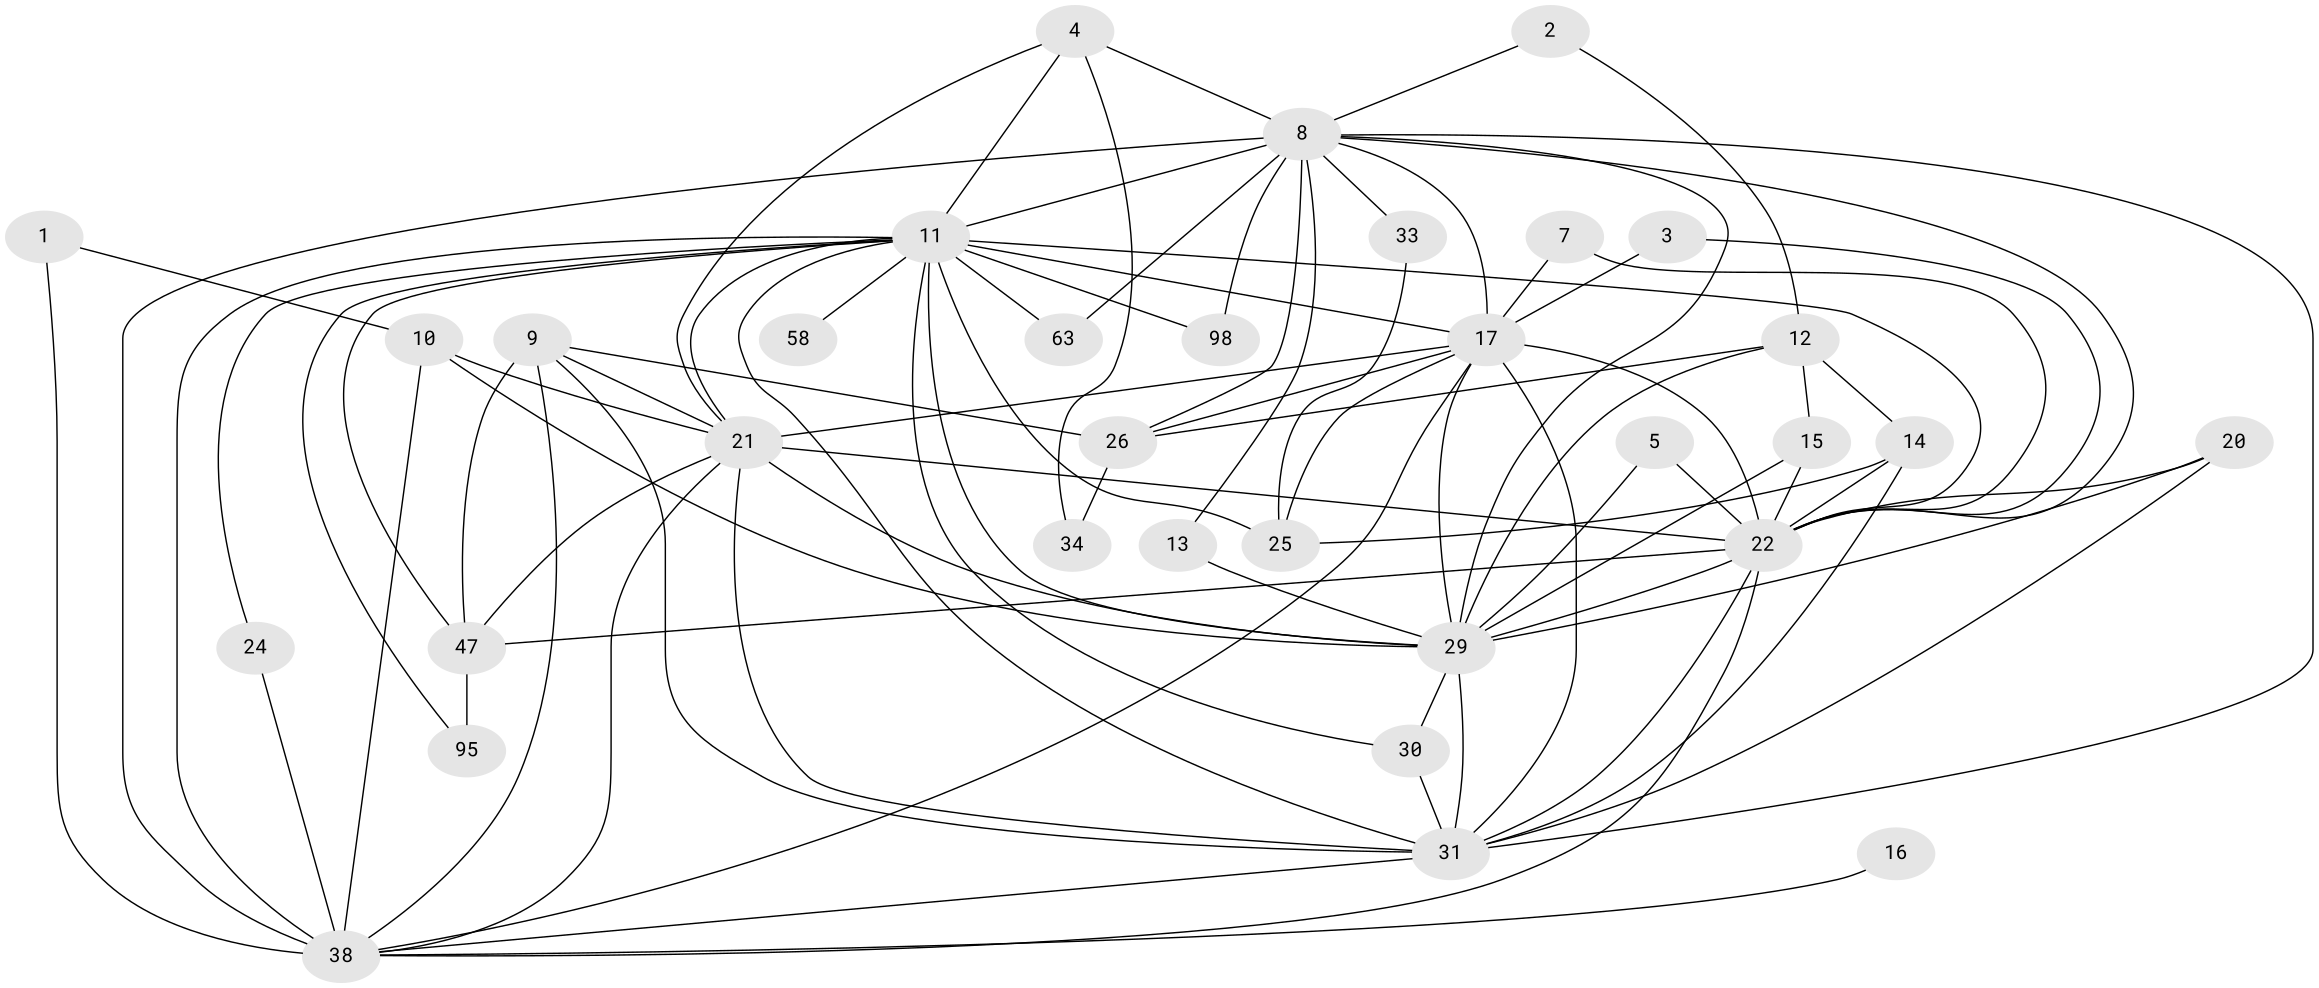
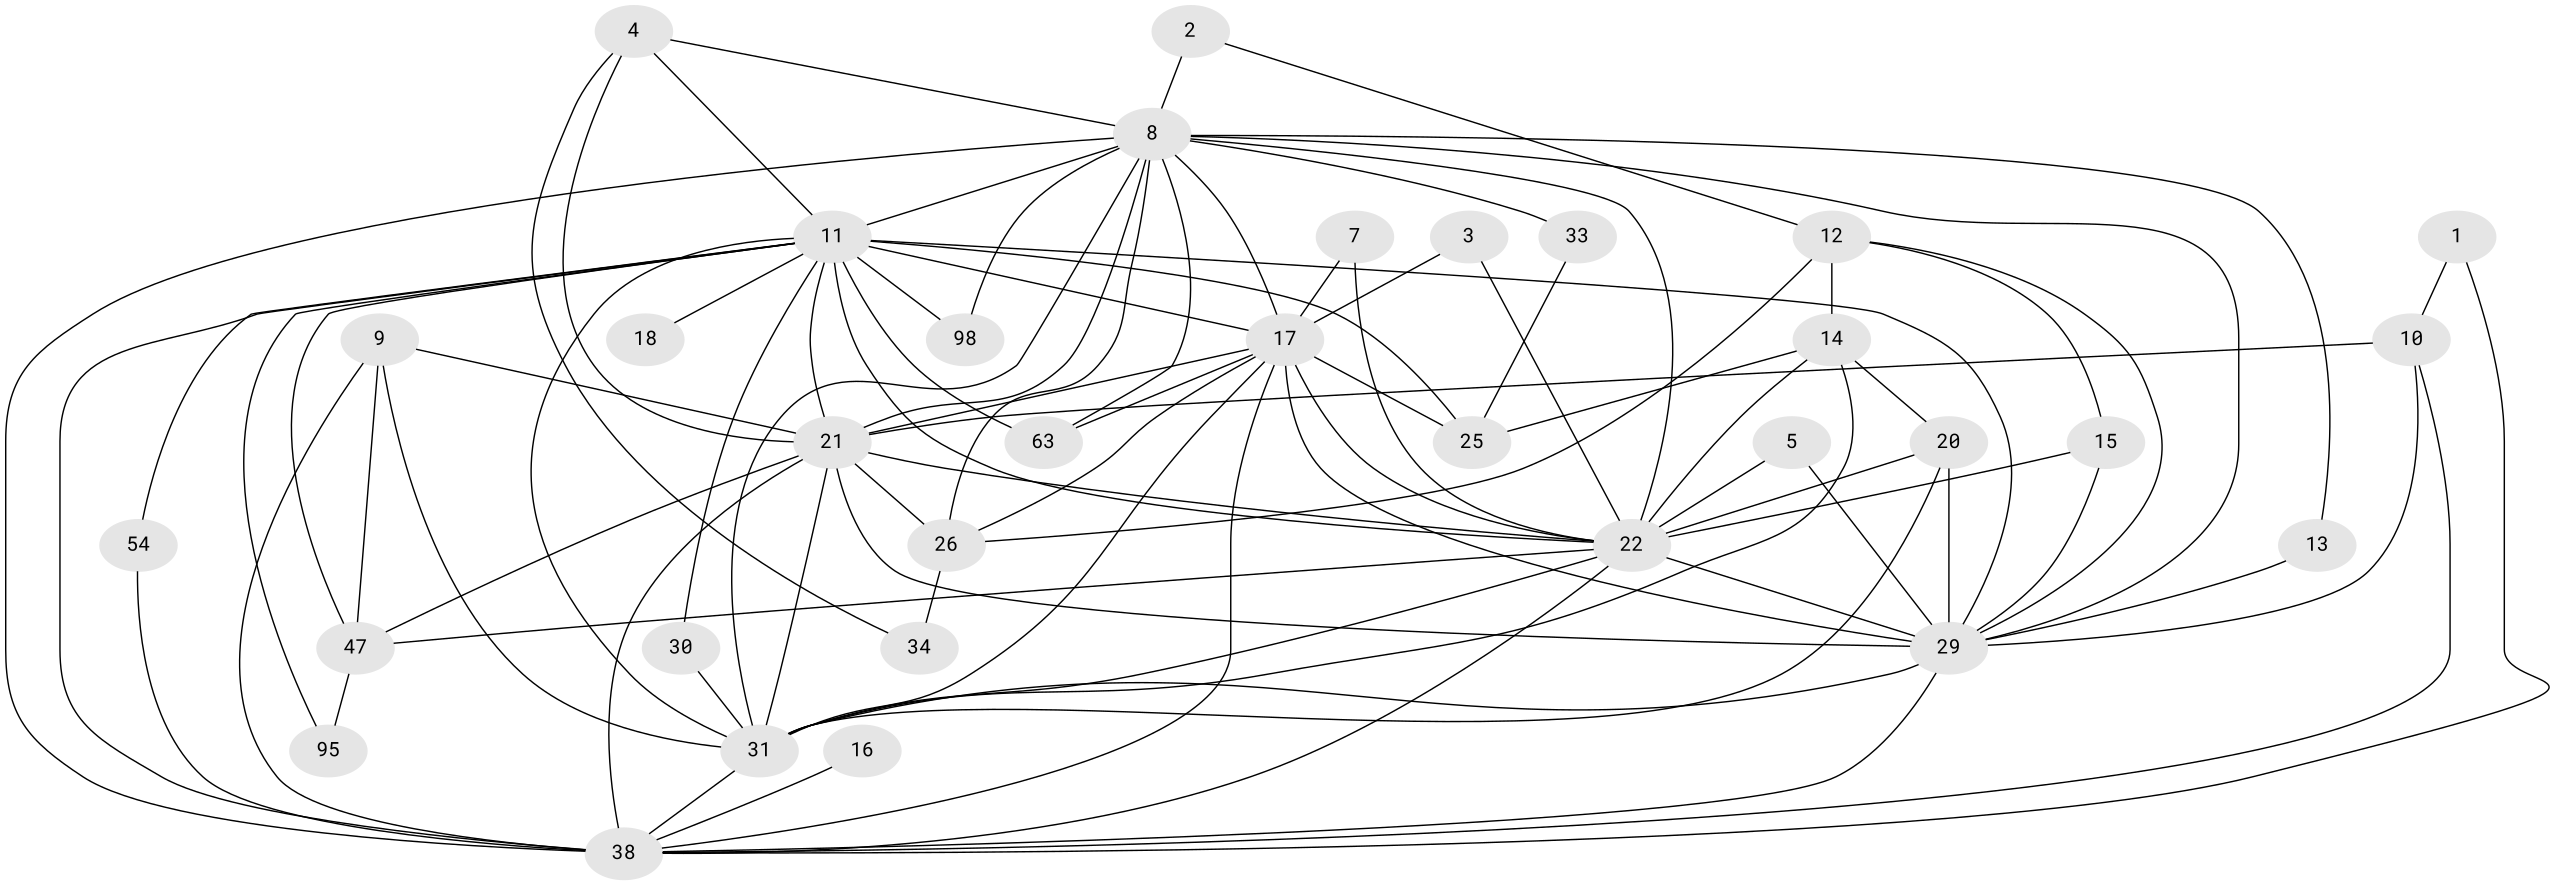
(798, 340) -> (645, 340)
none -> (1067, 362)
(825, 391) -> (890, 494)
none -> (1164, 391)
none -> (1891, 391)
(256, 648) -> (138, 545)
(1433, 700) -> (1522, 819)
